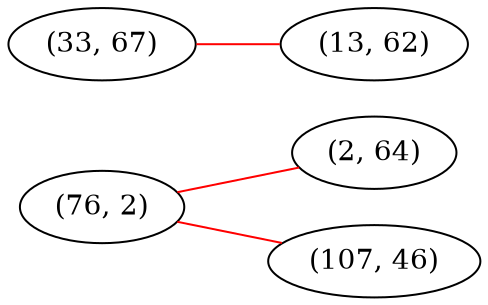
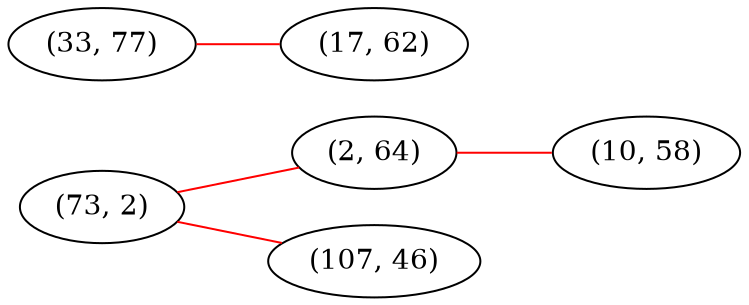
(102, 44) -> (102, 44)
(374, 44) -> (374, 44)
none -> (646, 153)
(102, 207) -> (102, 207)
